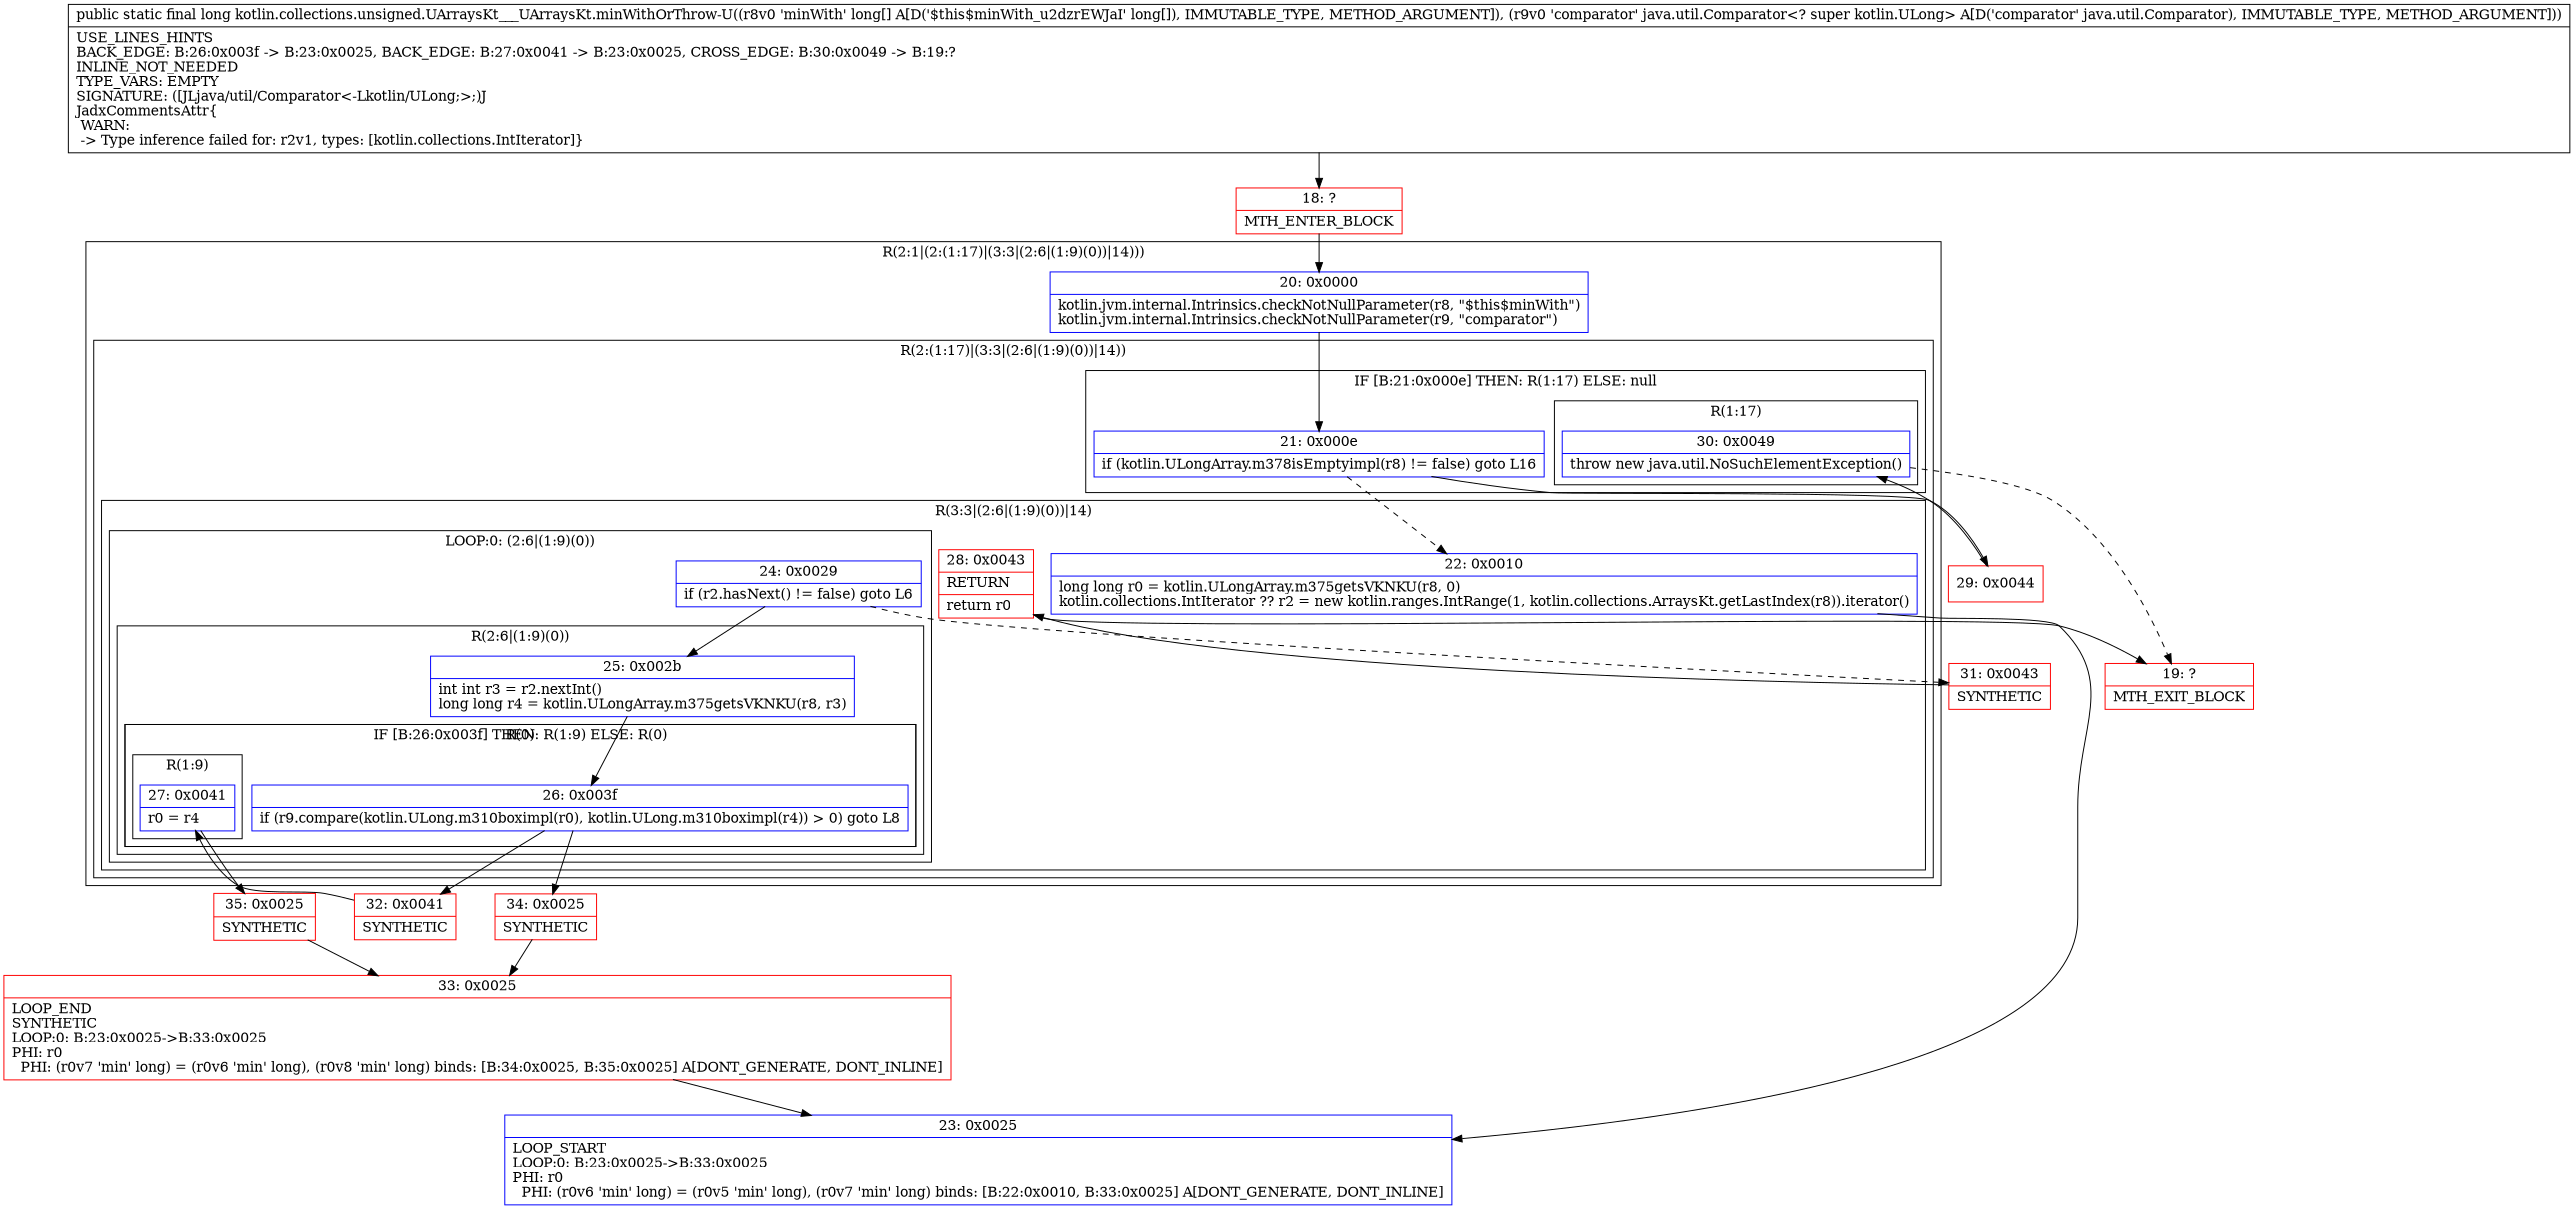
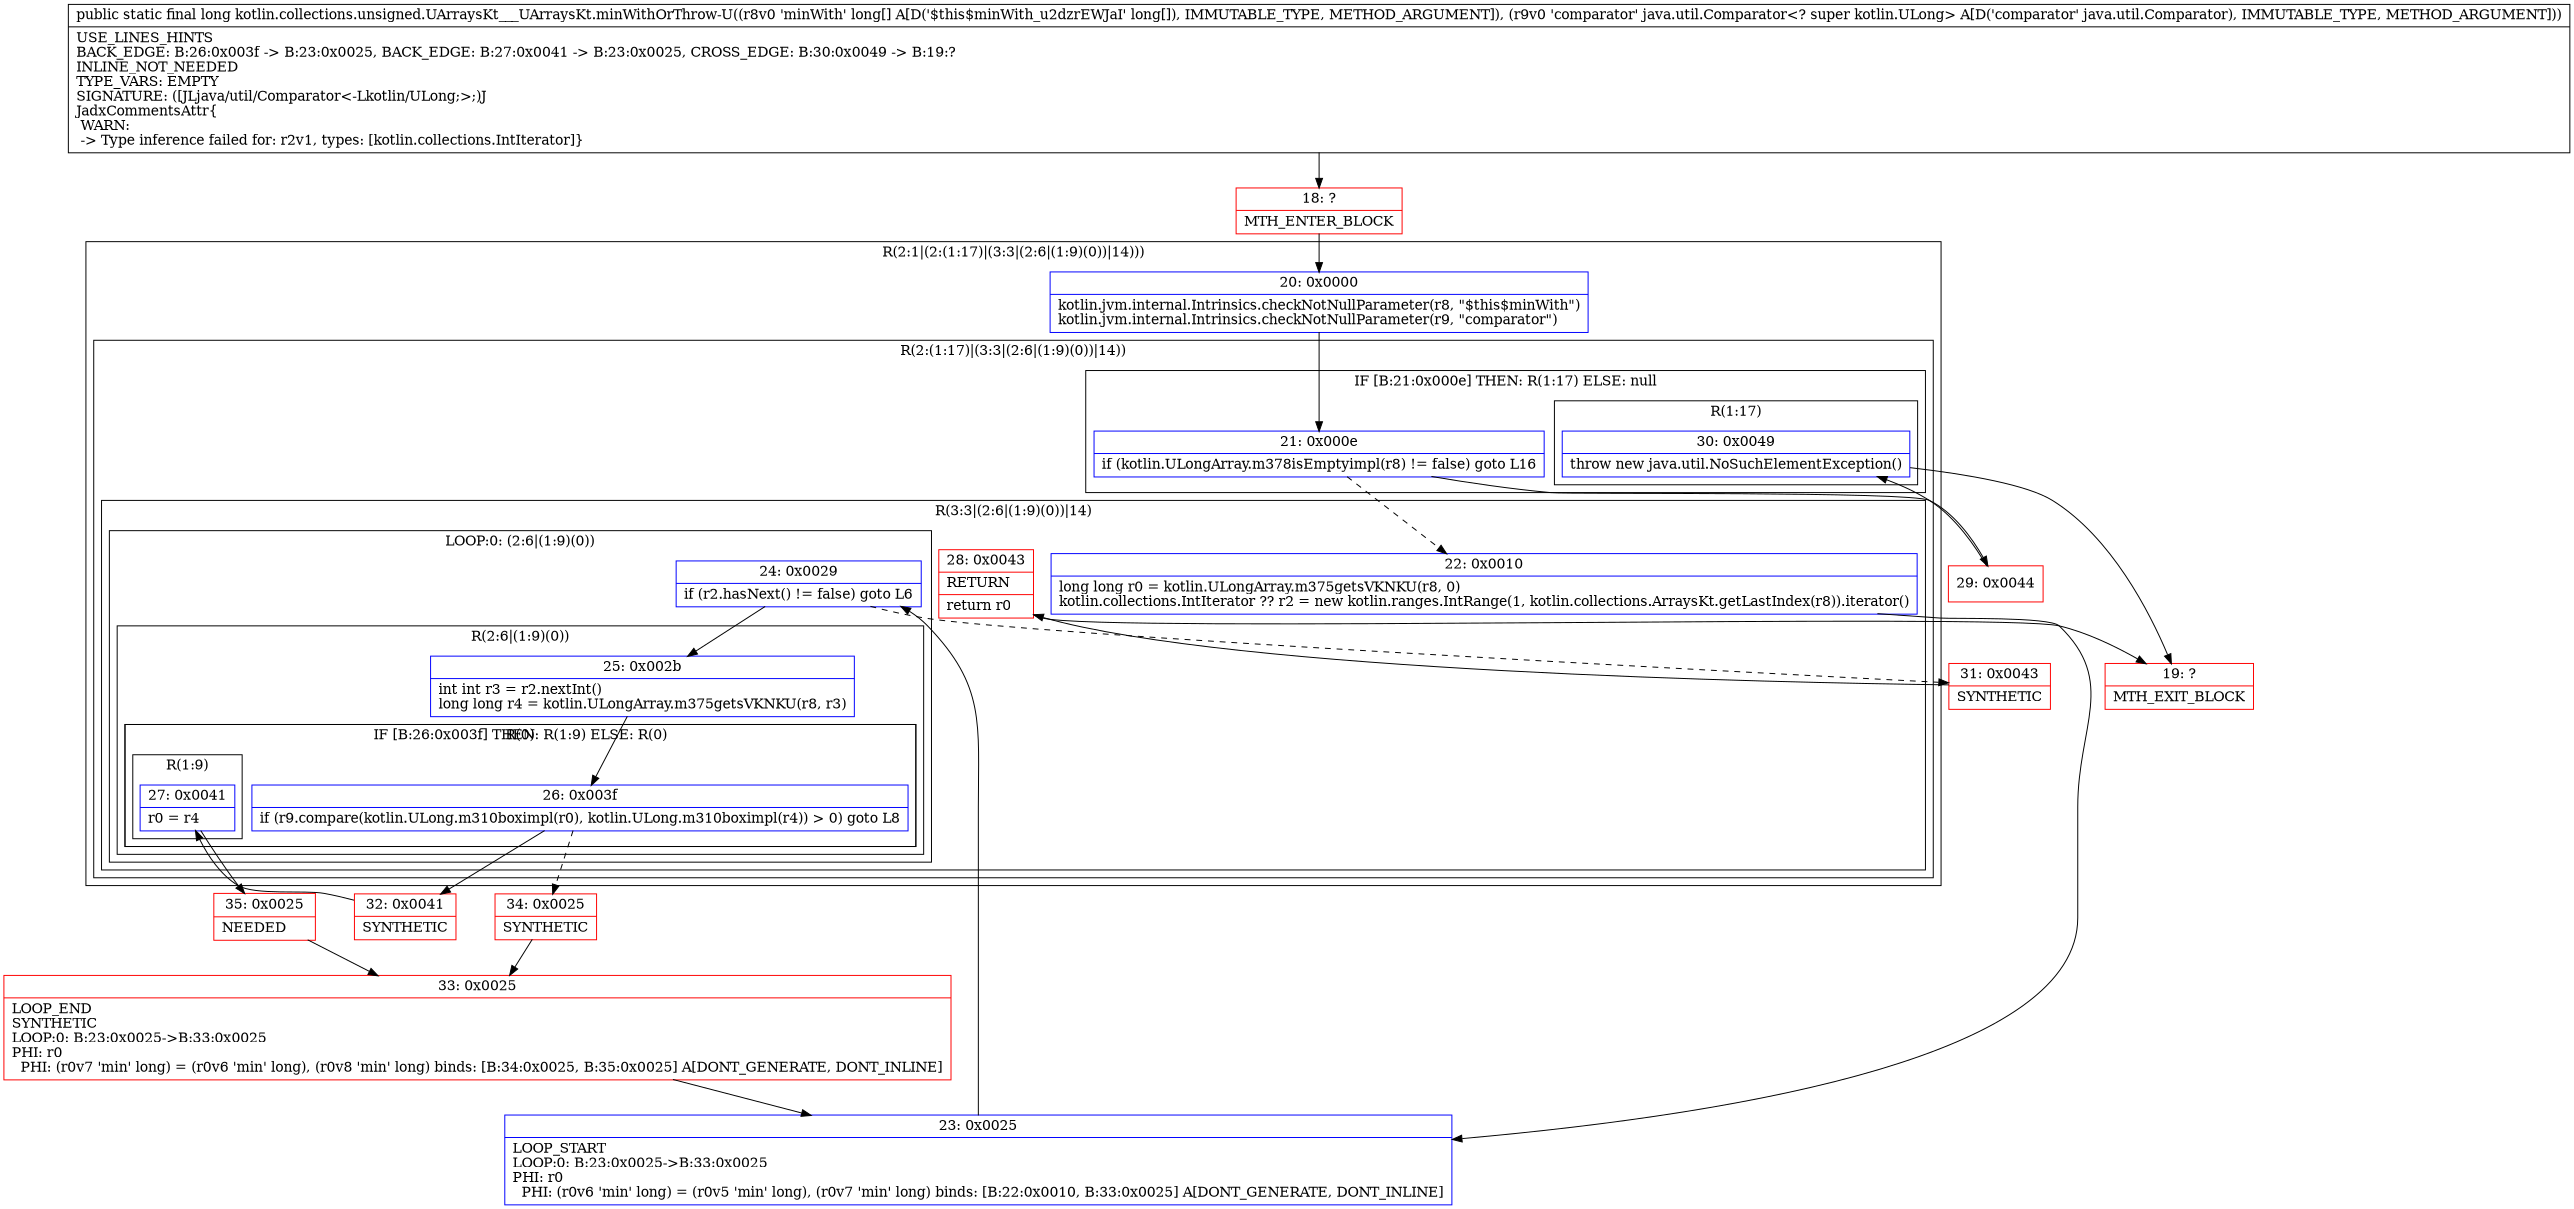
(2072, 515) -> (2072, 515)
none -> (978, 852)
(564, 858) -> (564, 858)
(265, 928) -> (254, 928)
